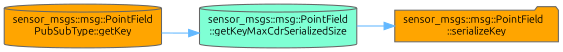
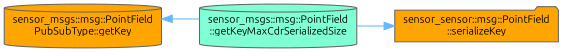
(477, 26) -> (477, 26)
(175, 33) -> (186, 19)
